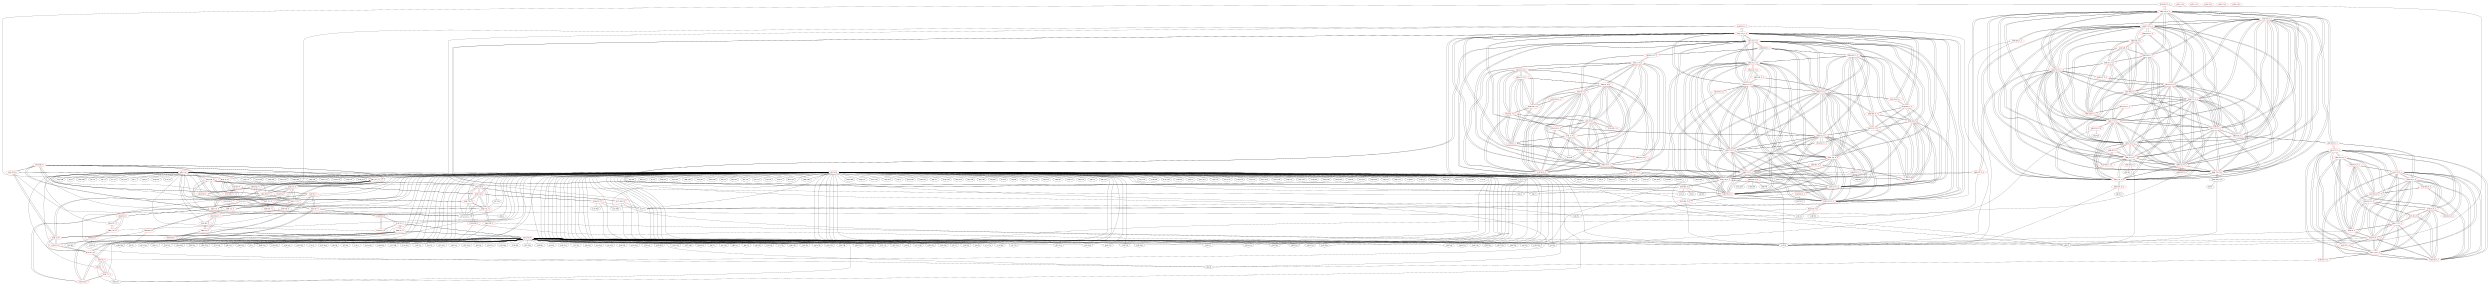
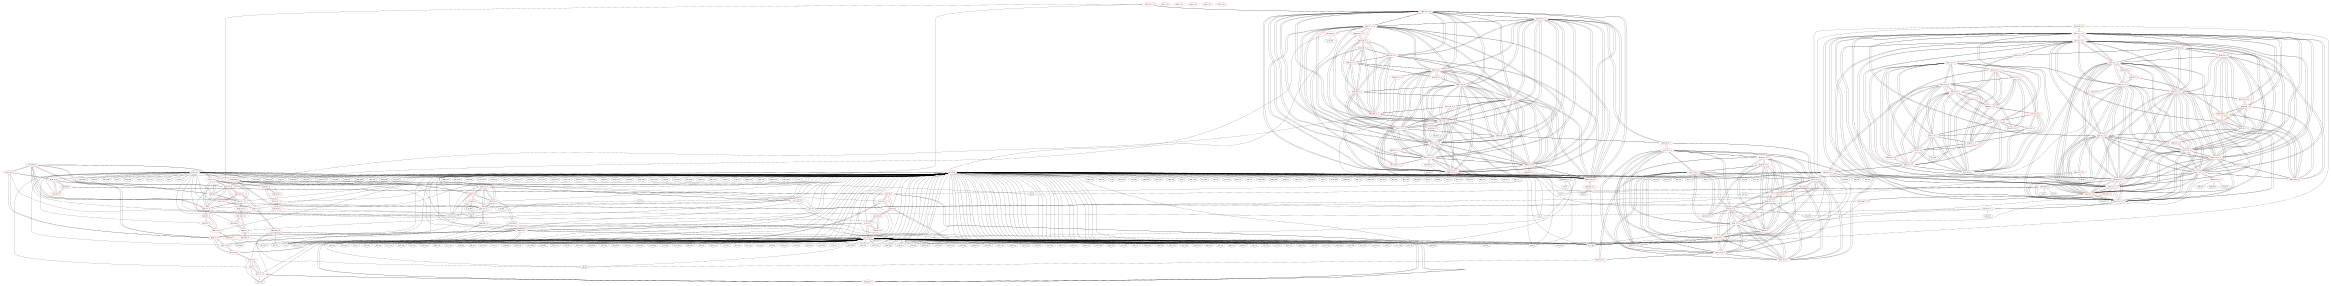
none -> (1330, 41)
(1779, 180) -> none
none -> (640, 245)
